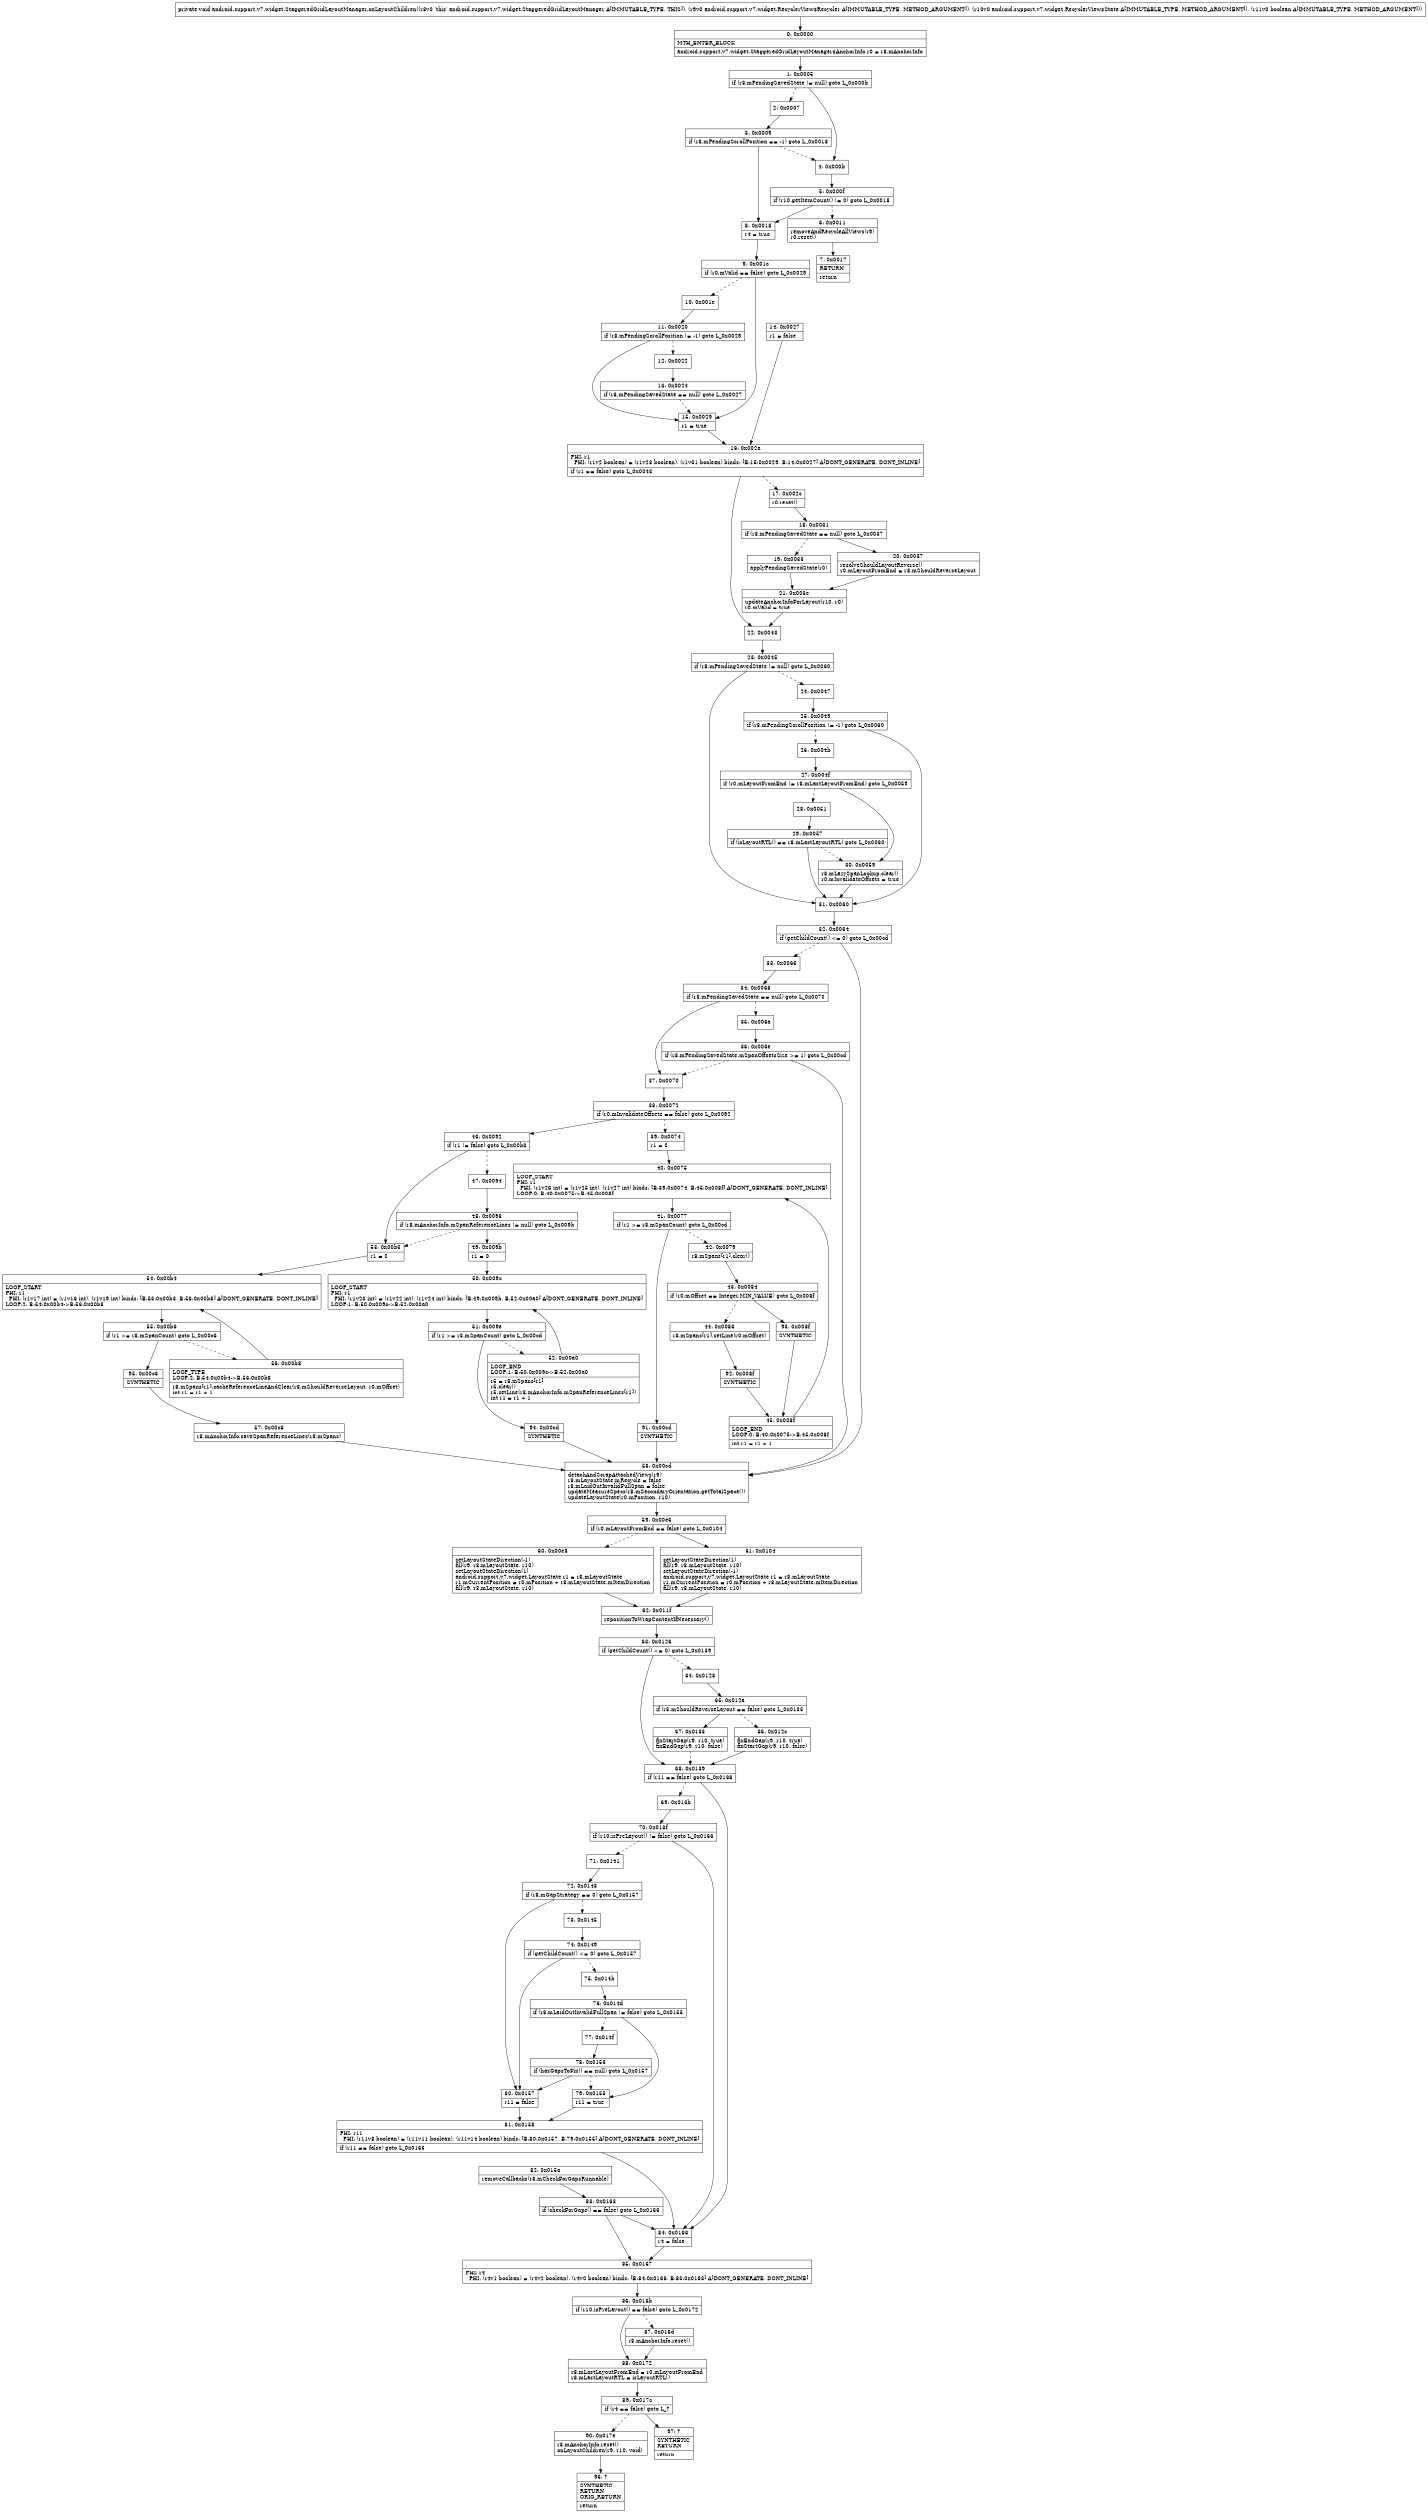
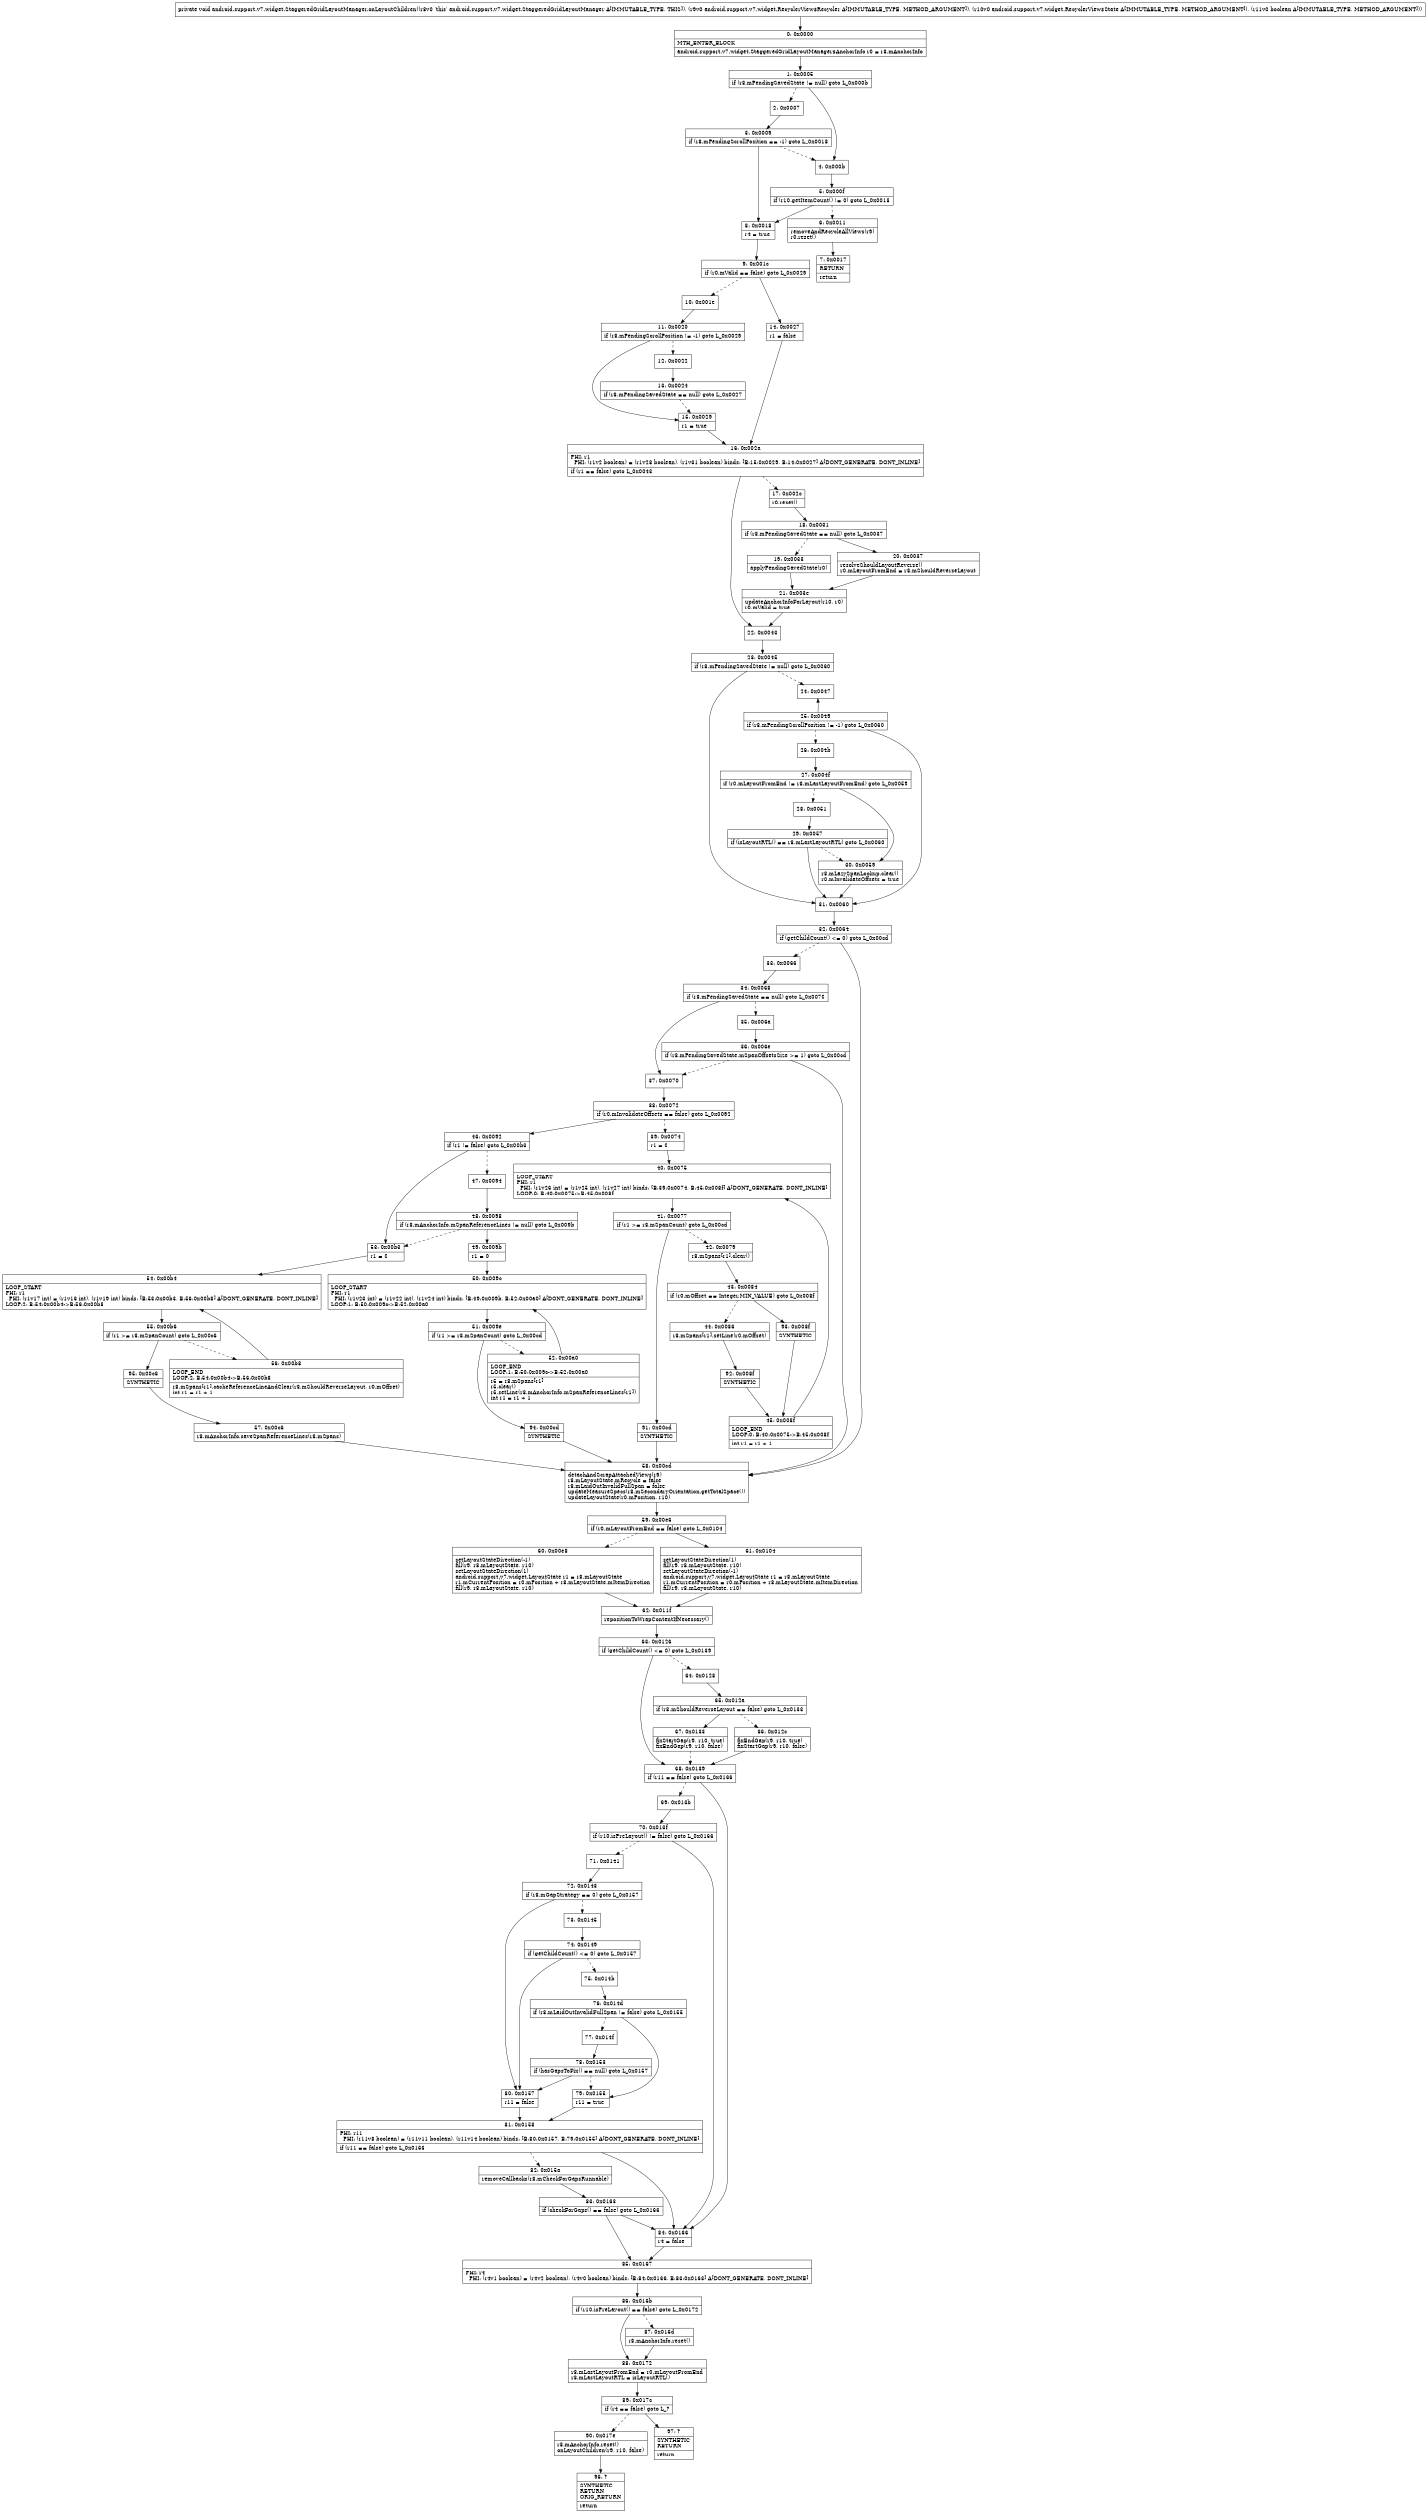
(756, 357) -> (769, 299)
(813, 704) -> (818, 707)
(189, 1373) -> (188, 1373)
none -> (534, 2158)
(600, 2451) -> (601, 2451)
